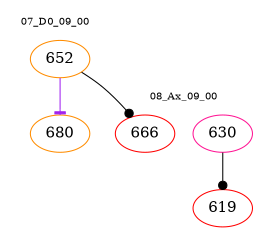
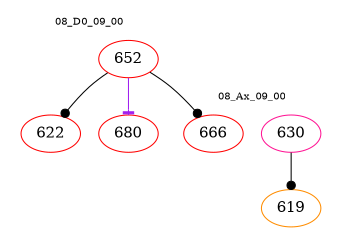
(55, 22) -> (90, 22)
(60, 59) -> (128, 59)
none -> (51, 134)
(60, 134) -> (128, 134)
(223, 208) -> (291, 208)
